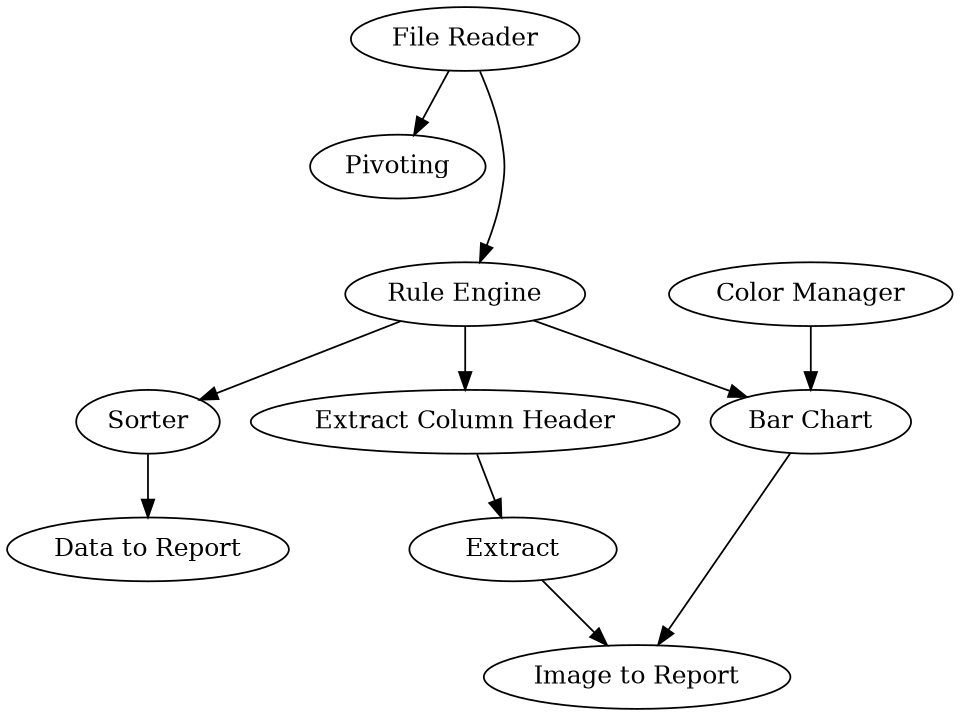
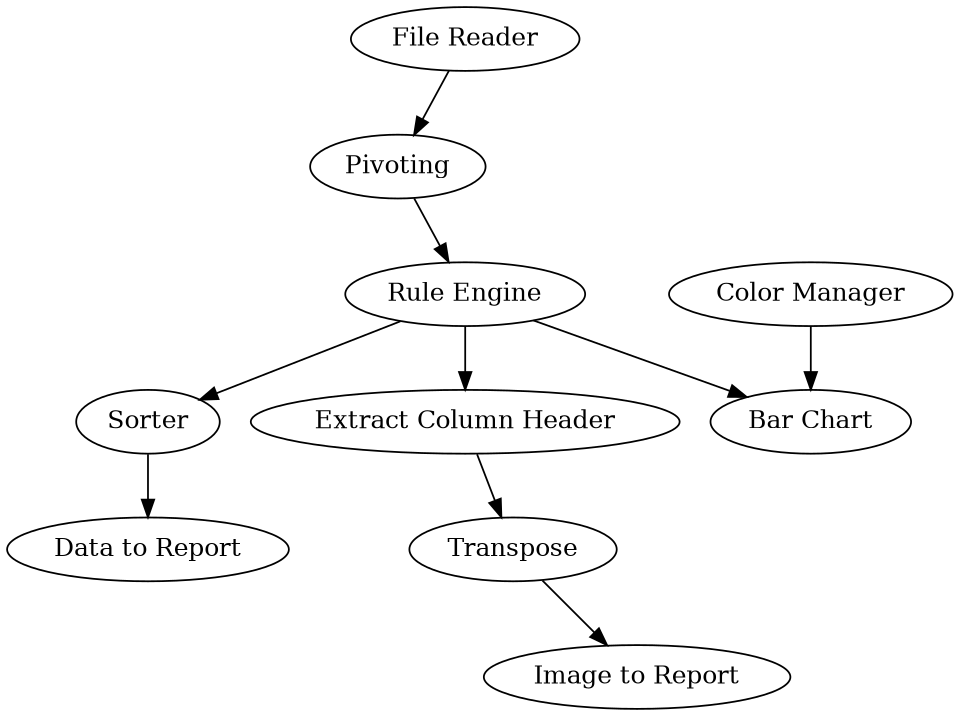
(504, 158) -> (427, 222)
(729, 542) -> none
(513, 549) -> (513, 549)
